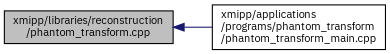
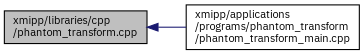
(89, 27) -> (76, 27)
